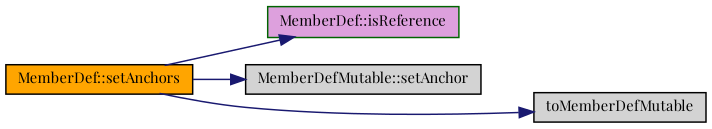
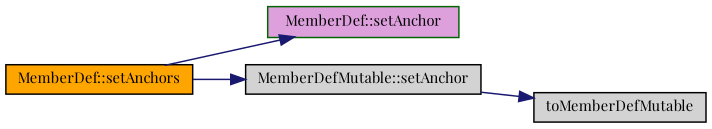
(363, 22) -> (363, 22)
(339, 113) -> (500, 94)
